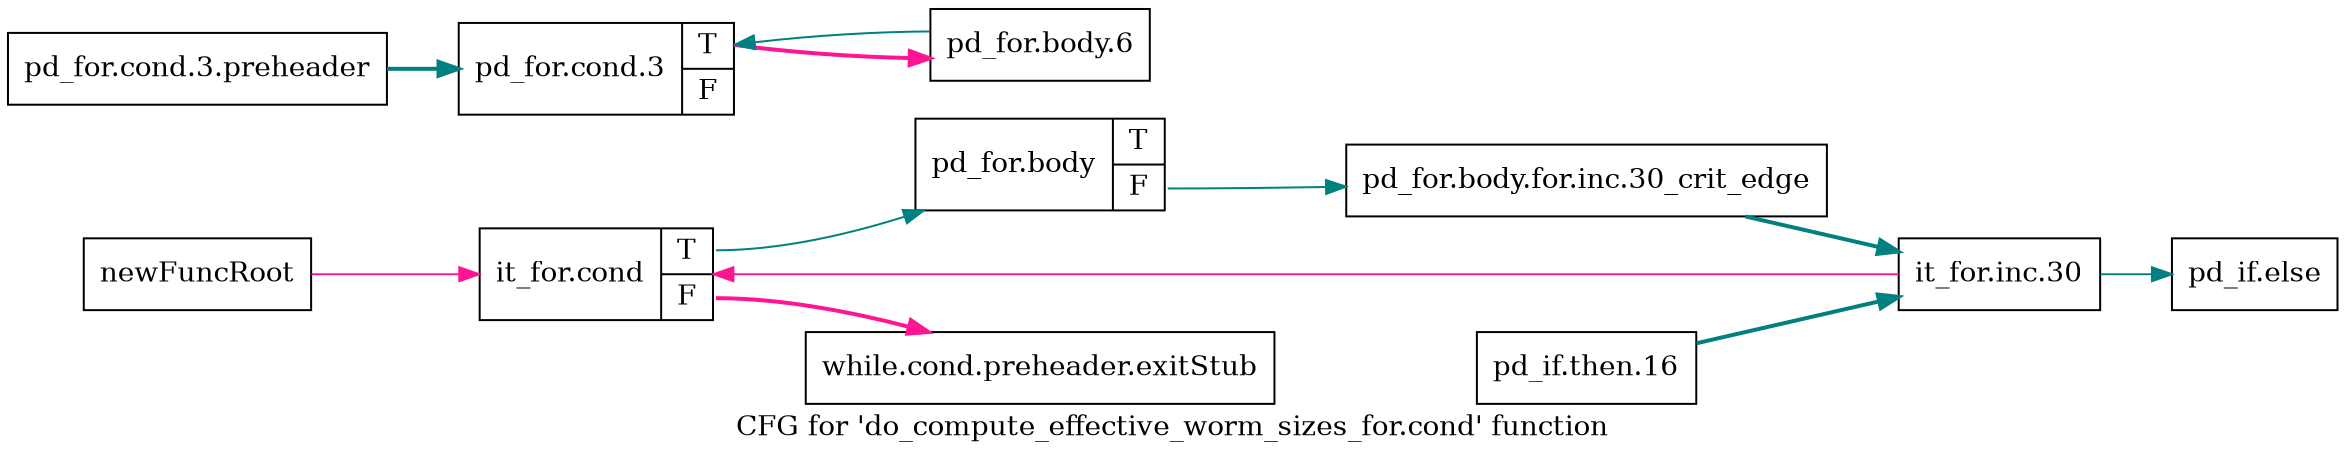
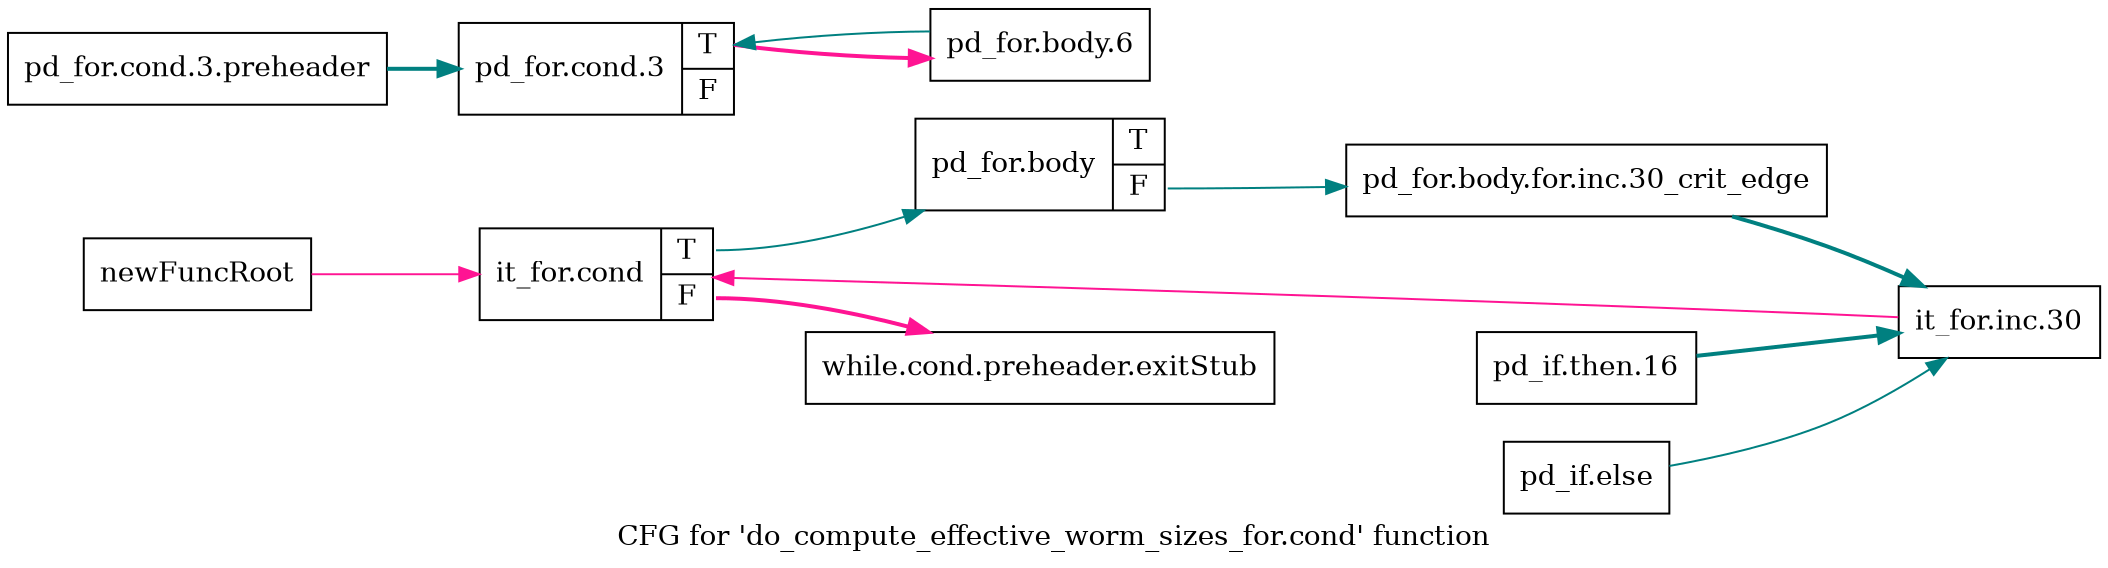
(2126, 274) -> (1805, 432)
